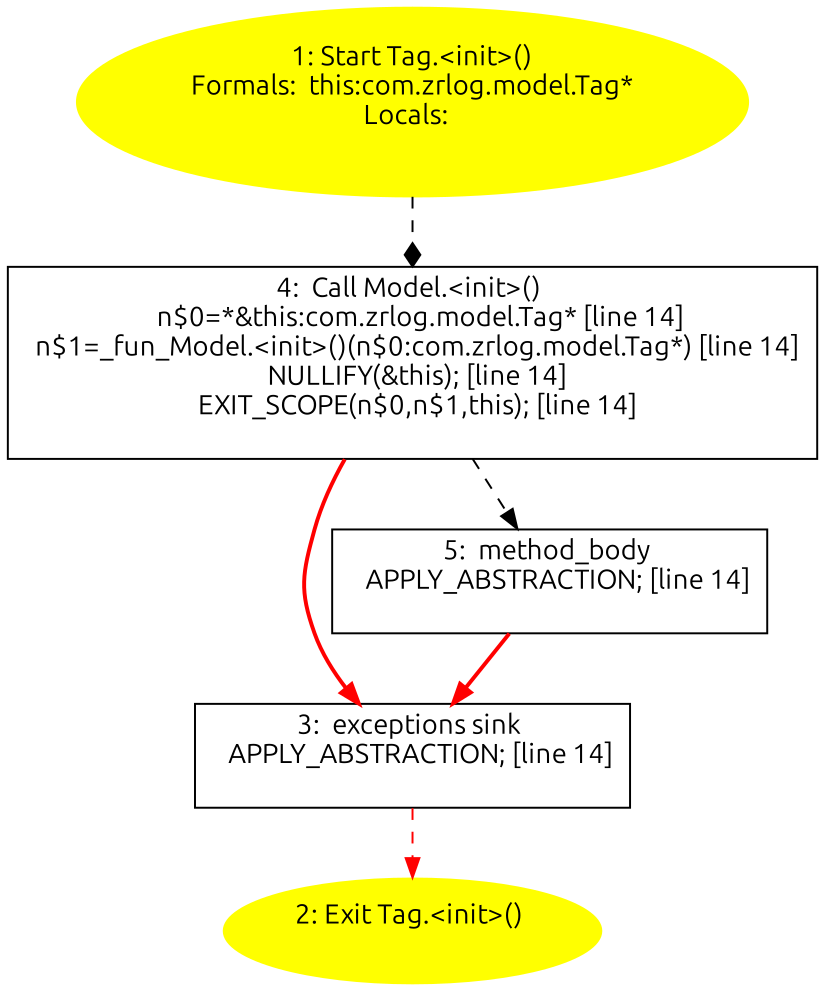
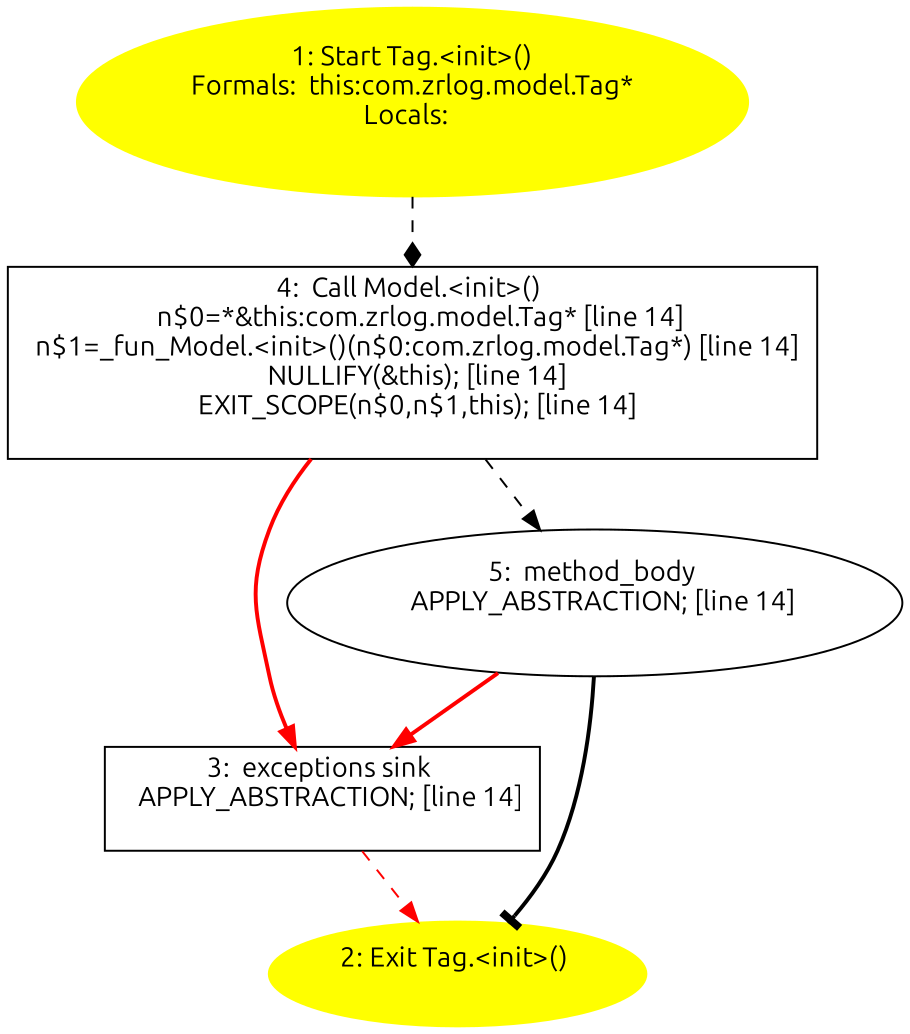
(550, 581) -> (595, 603)
none -> (574, 803)
